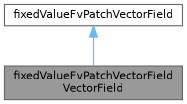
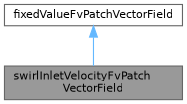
(93, 83) -> (93, 83)
